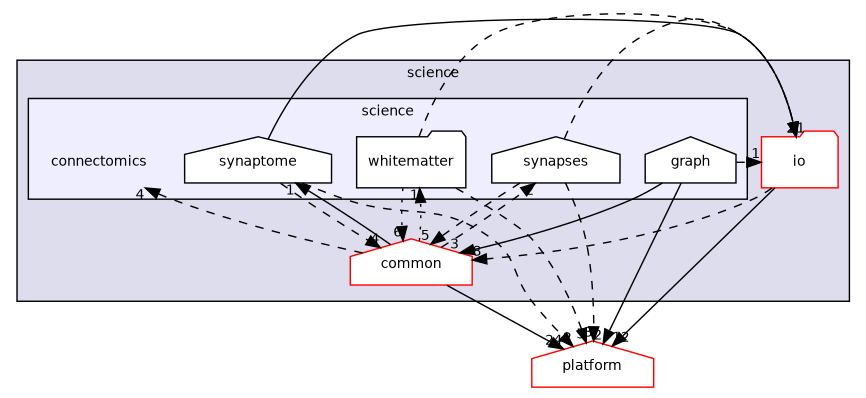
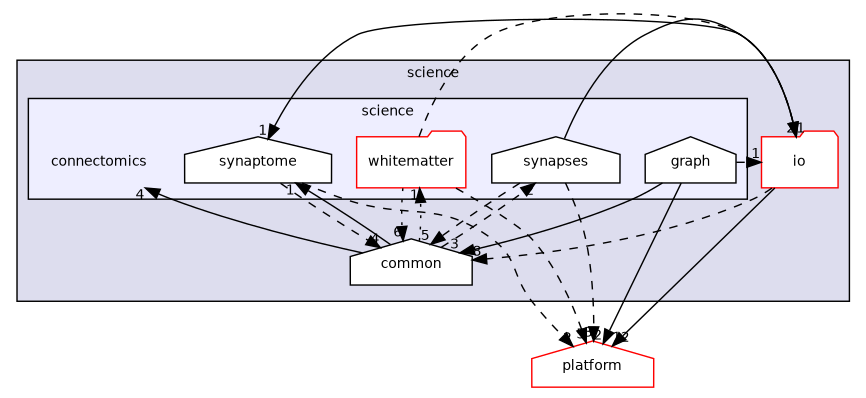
(500, 20) -> (499, 20)
(647, 34) -> (647, 34)
(411, 162) -> (411, 162)
(259, 227) -> (259, 227)
(411, 264) -> (411, 264)
(499, 314) -> none
